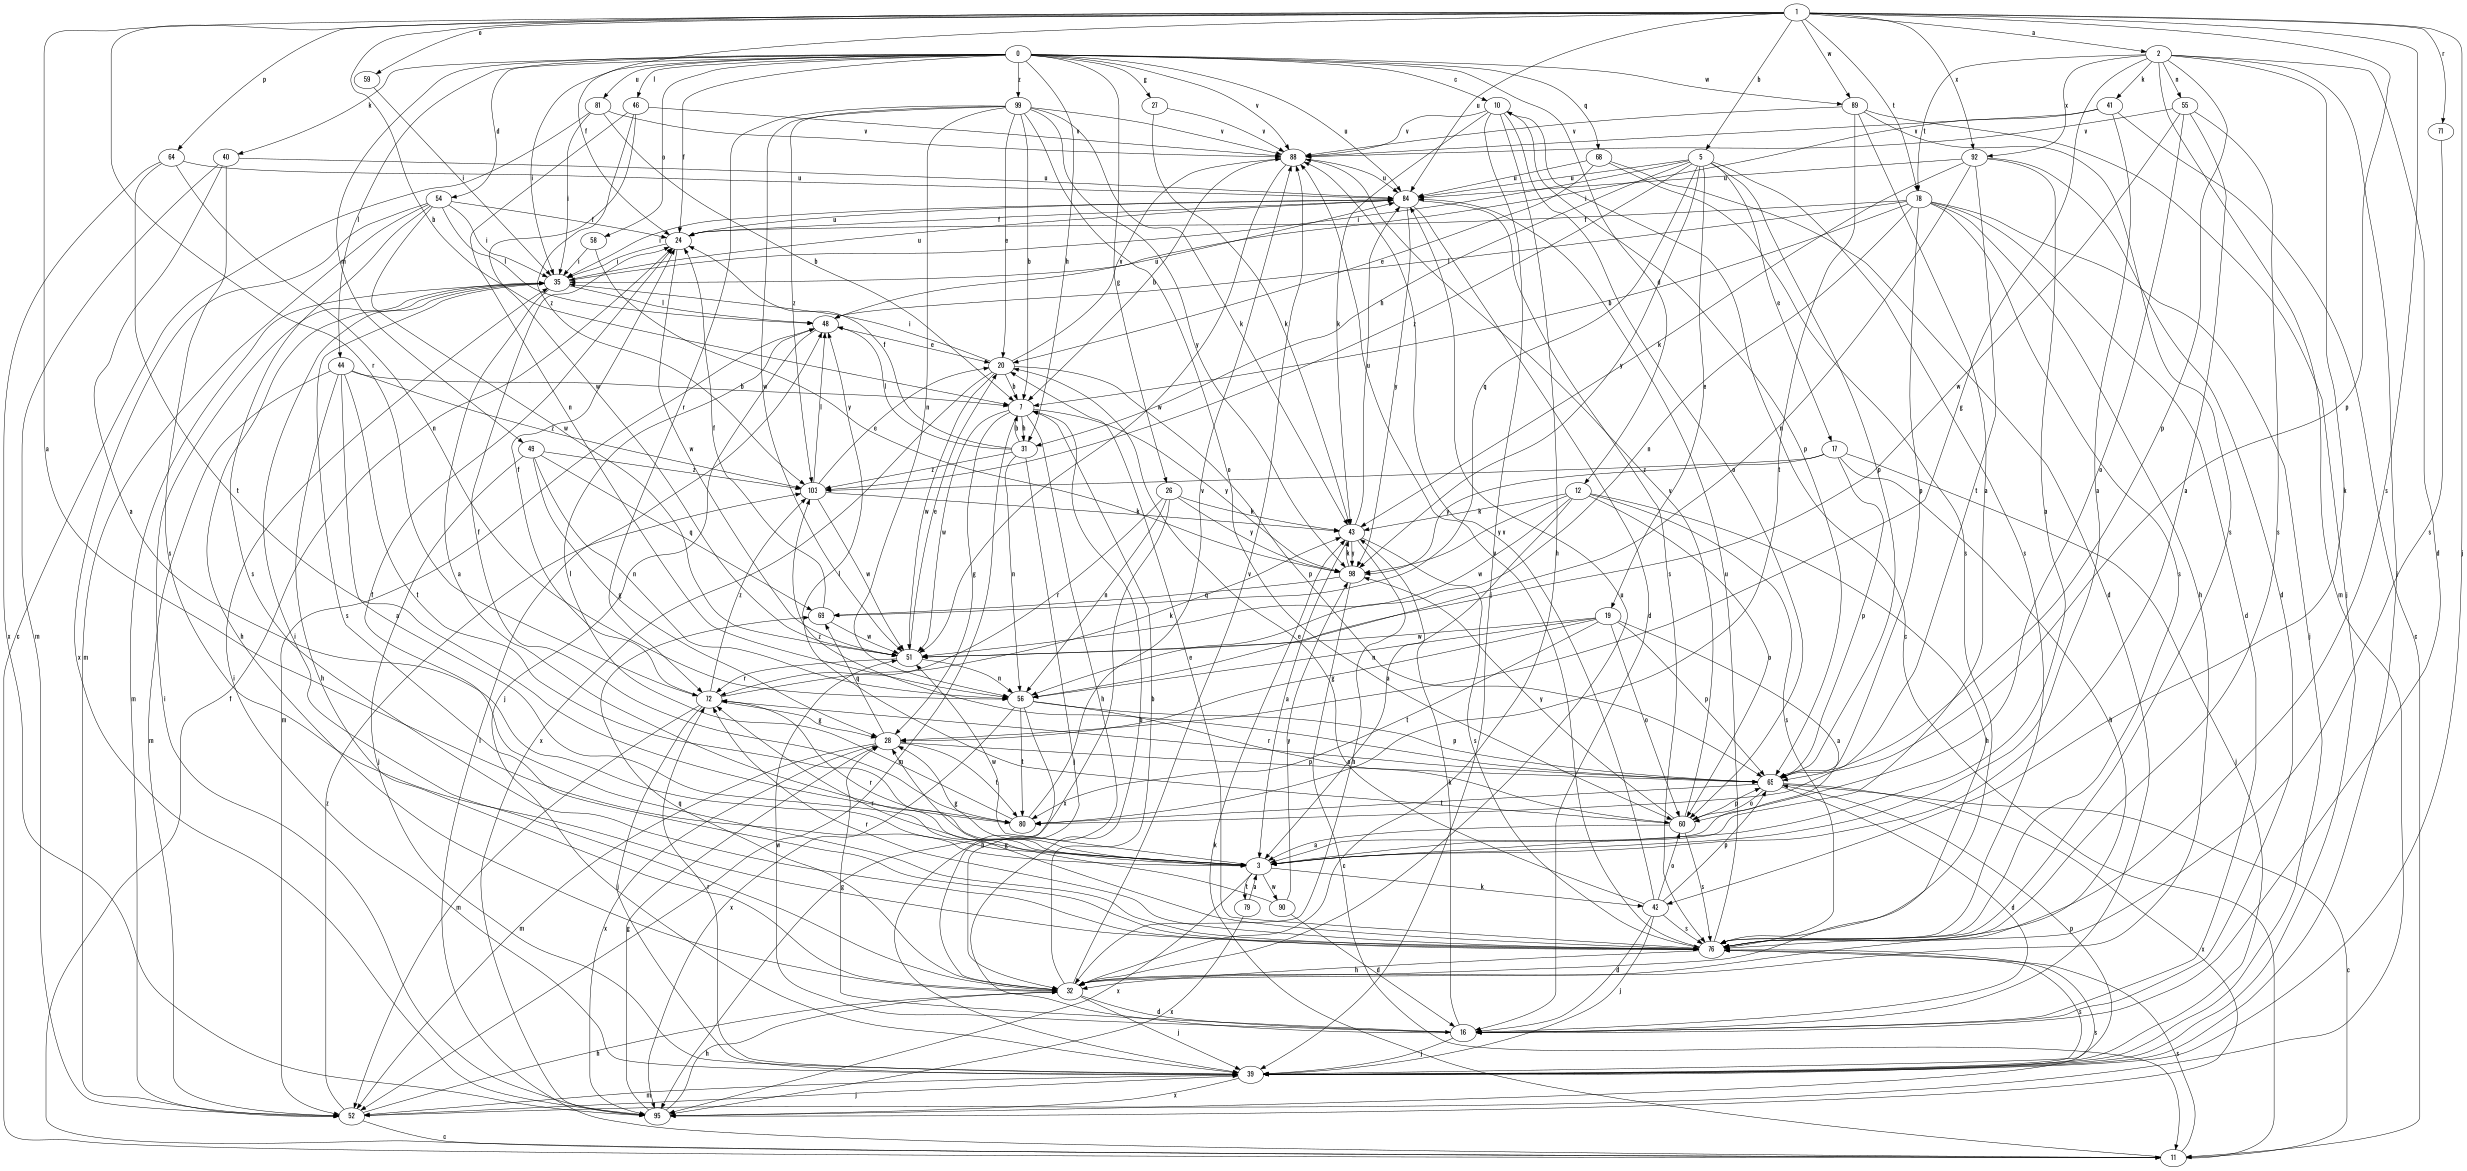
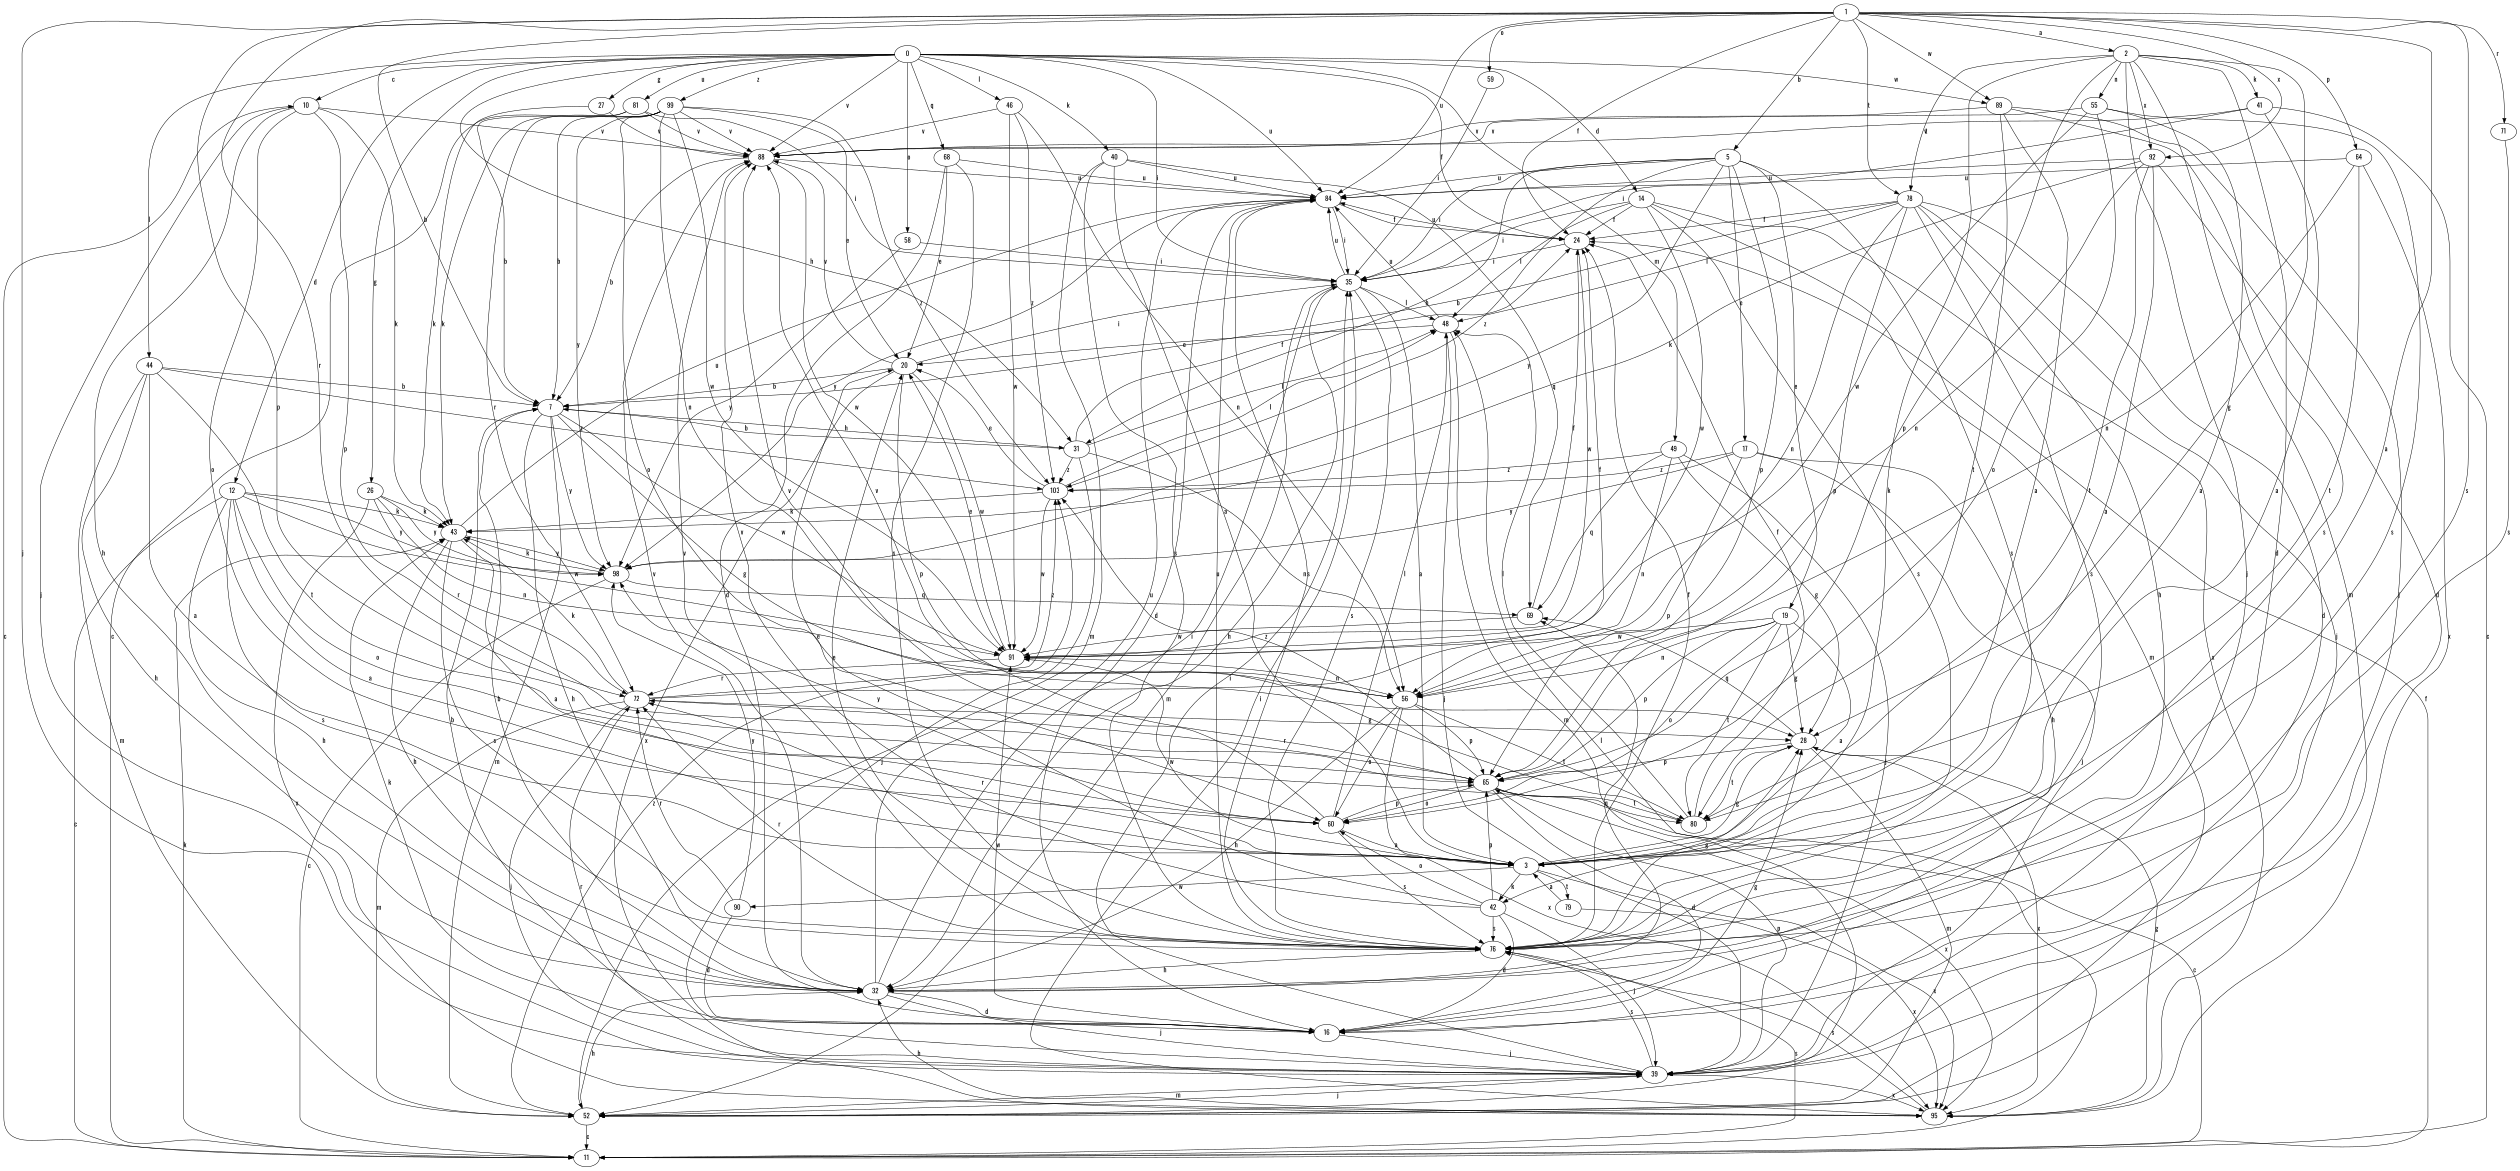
(439, 199) -> (1642, 199)
(1390, 578) -> (1460, 248)
(909, 658) -> (1012, 658)
none -> (74, 1028)
